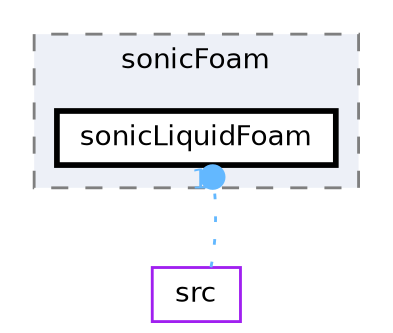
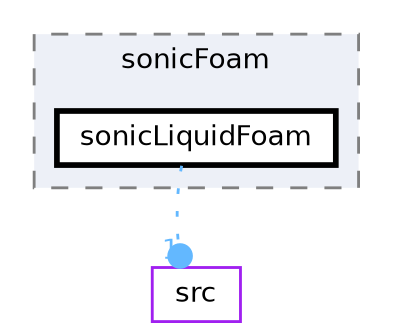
(215, 228) -> (177, 205)
